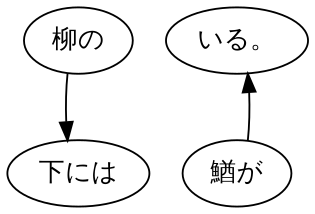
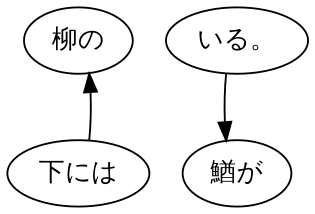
(66, 98) -> (91, 117)
(249, 117) -> (225, 98)
